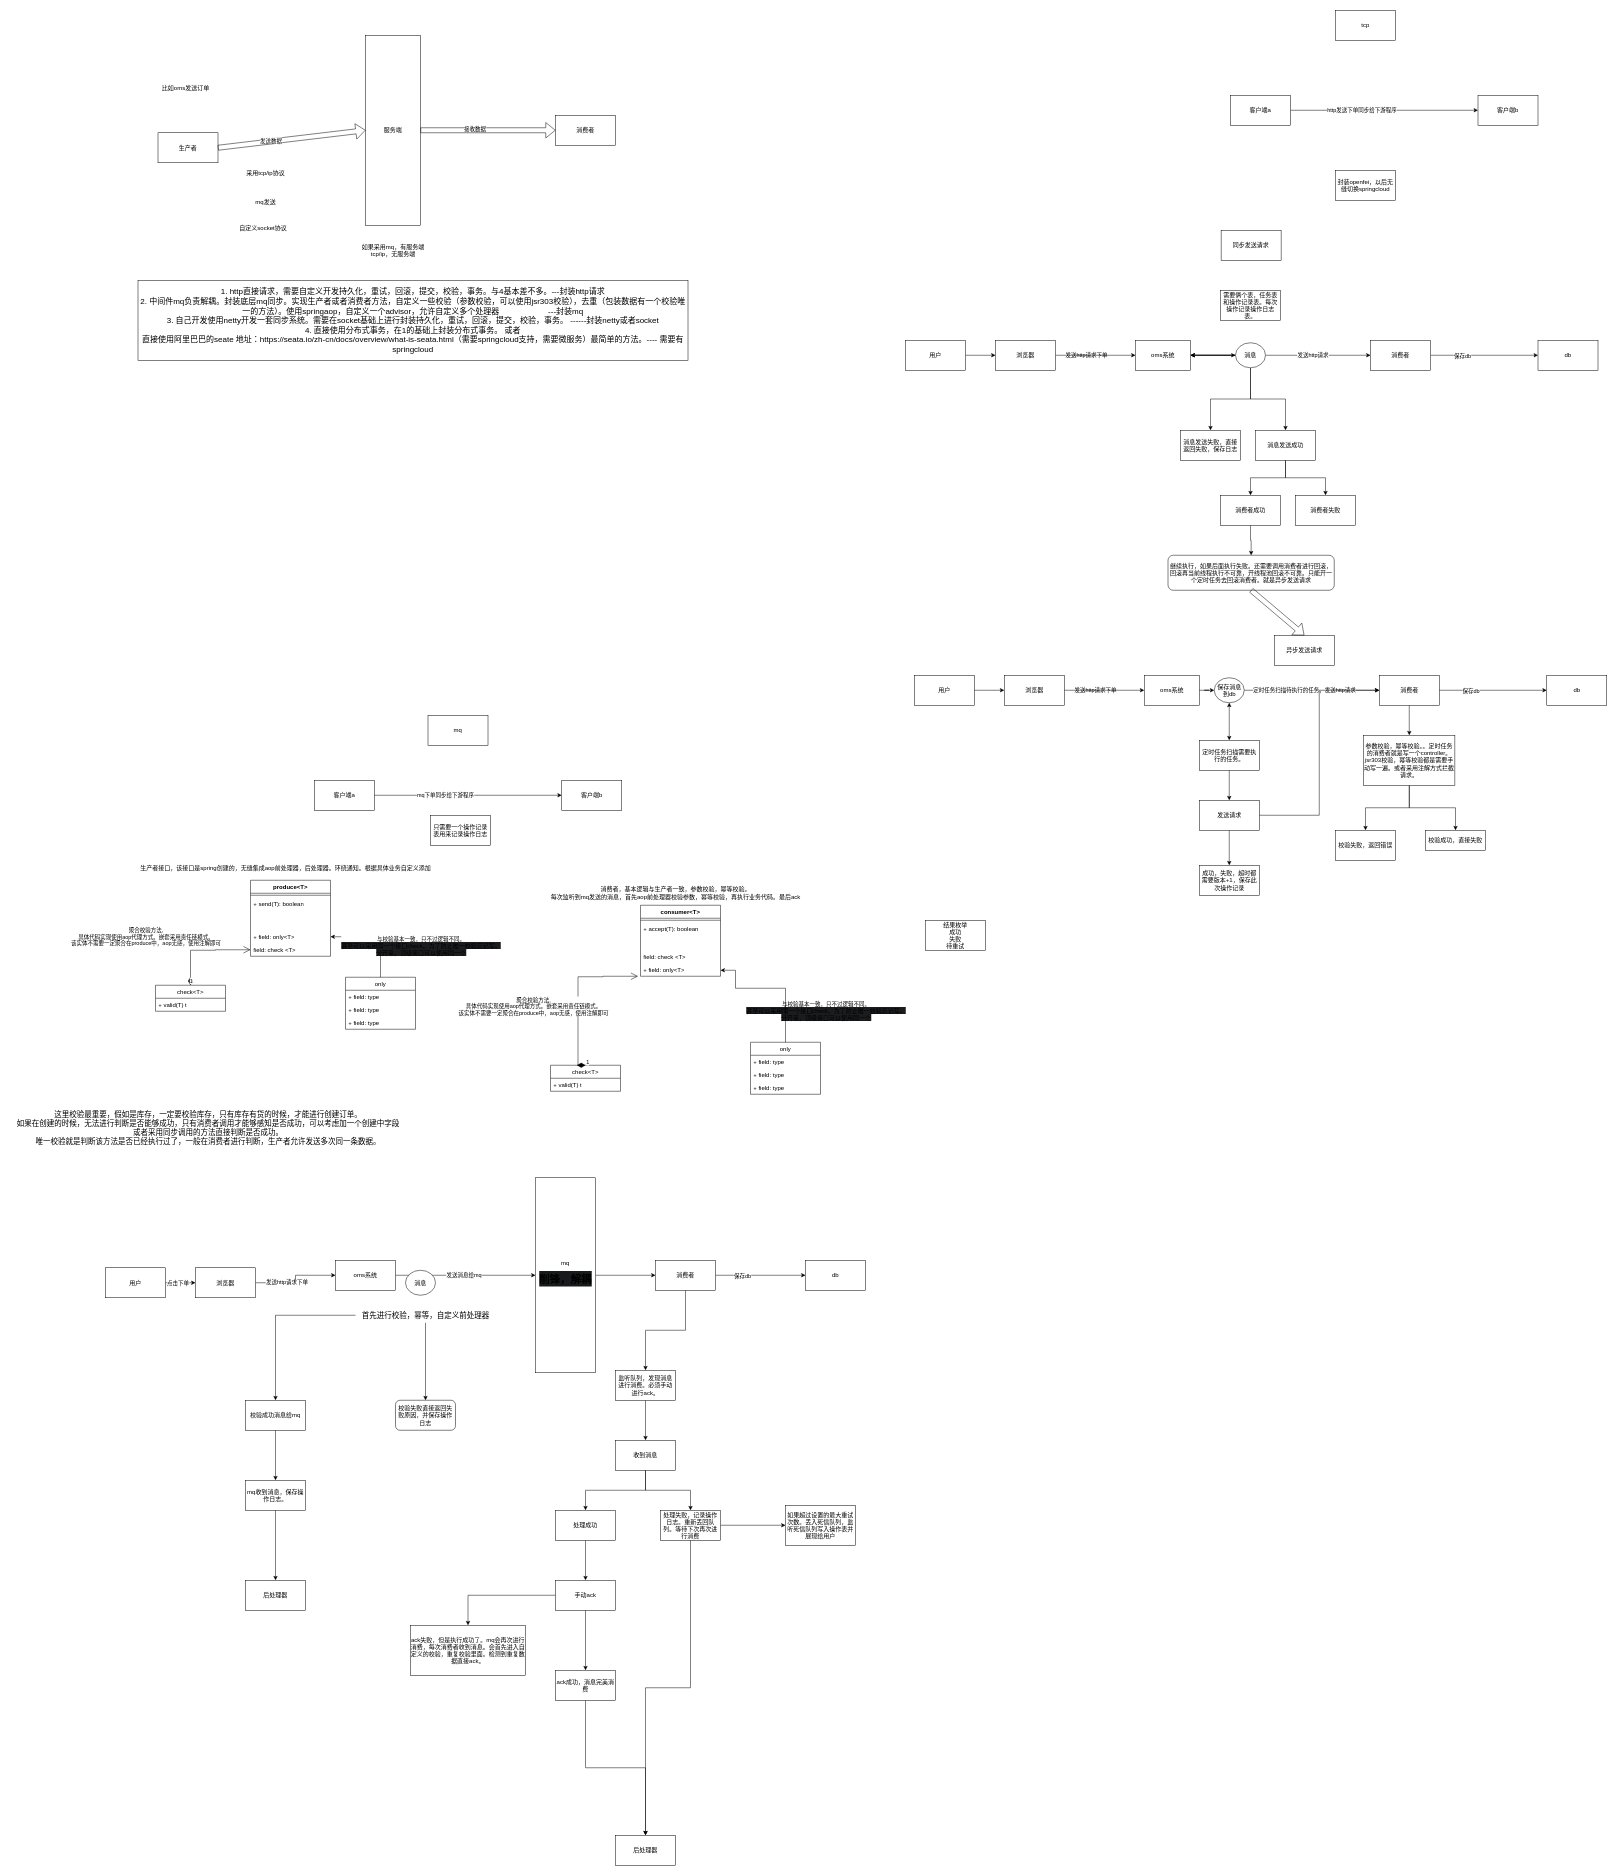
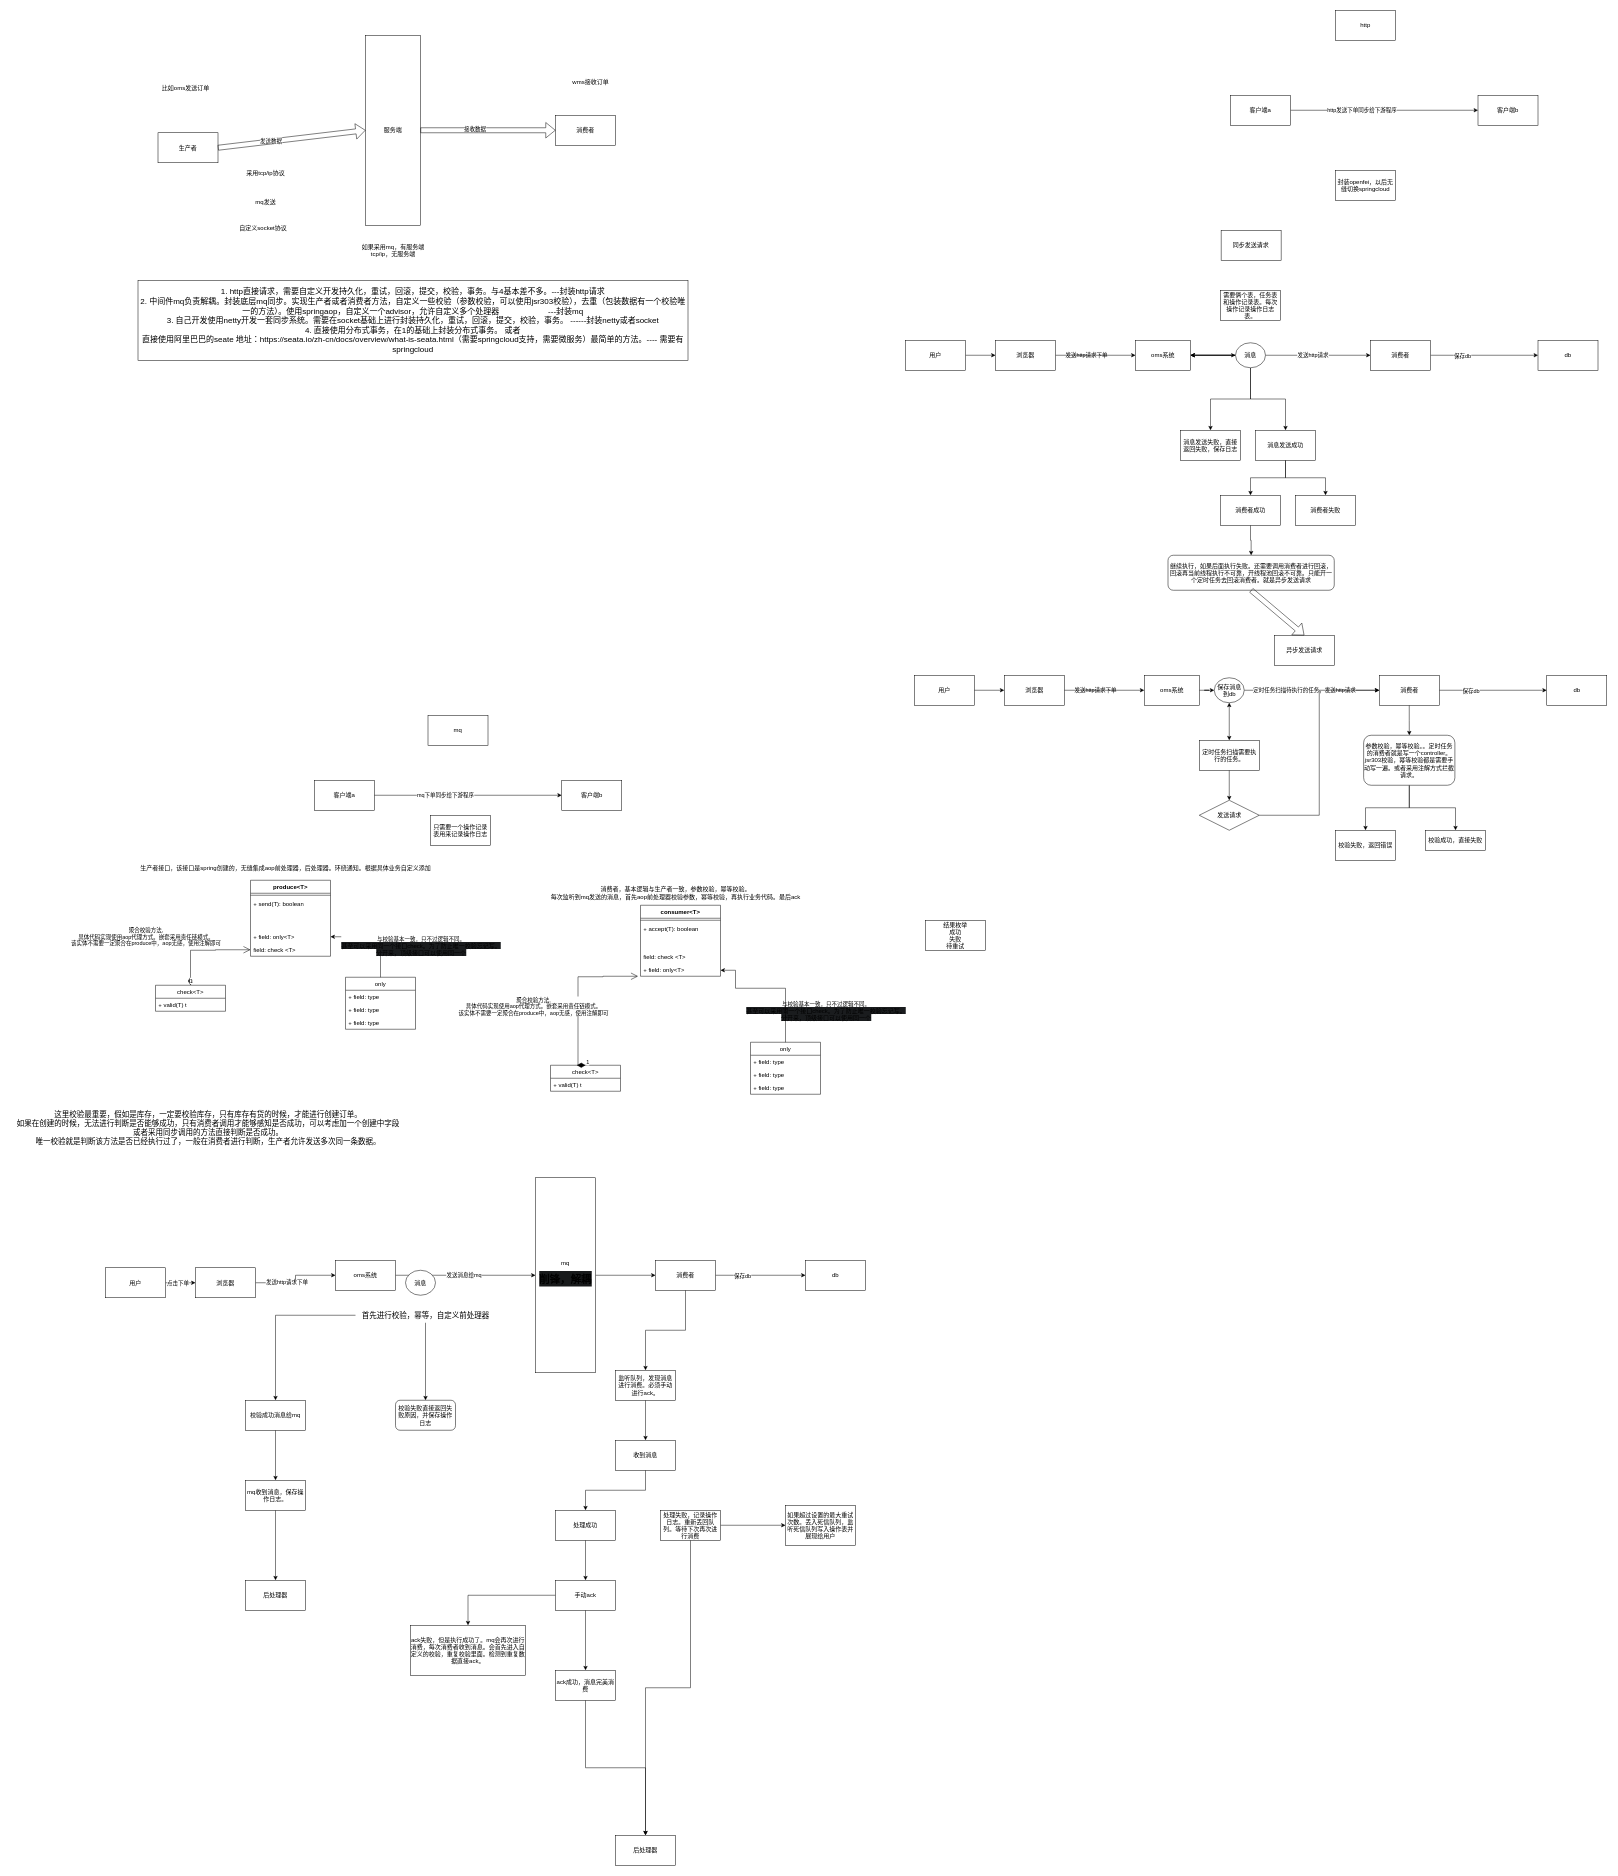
(1365, 25) -> (1365, 25)
none -> (590, 82)
(1409, 760) -> (1409, 760)
(1229, 815) -> (1229, 815)
(1229, 860) -> none
(1229, 880) -> none
(690, 1505) -> none
